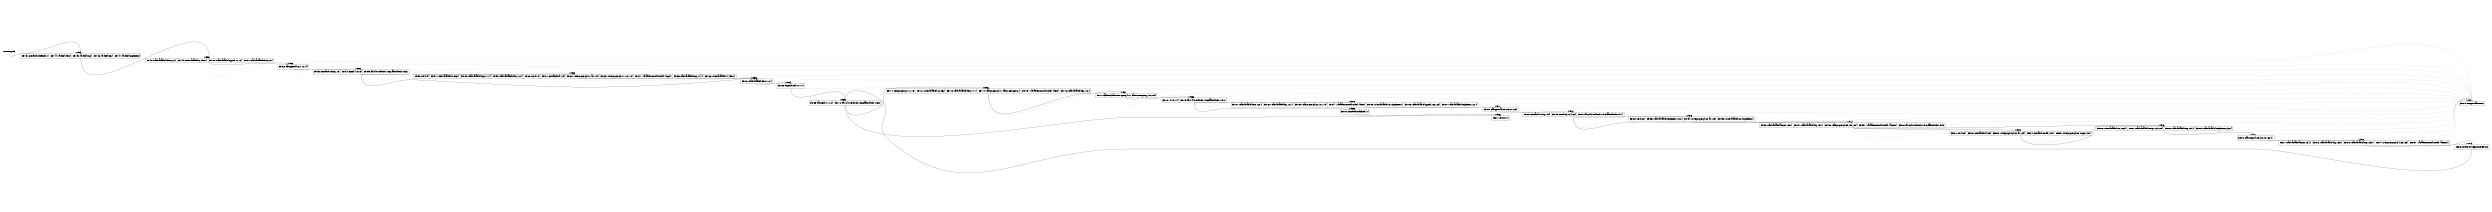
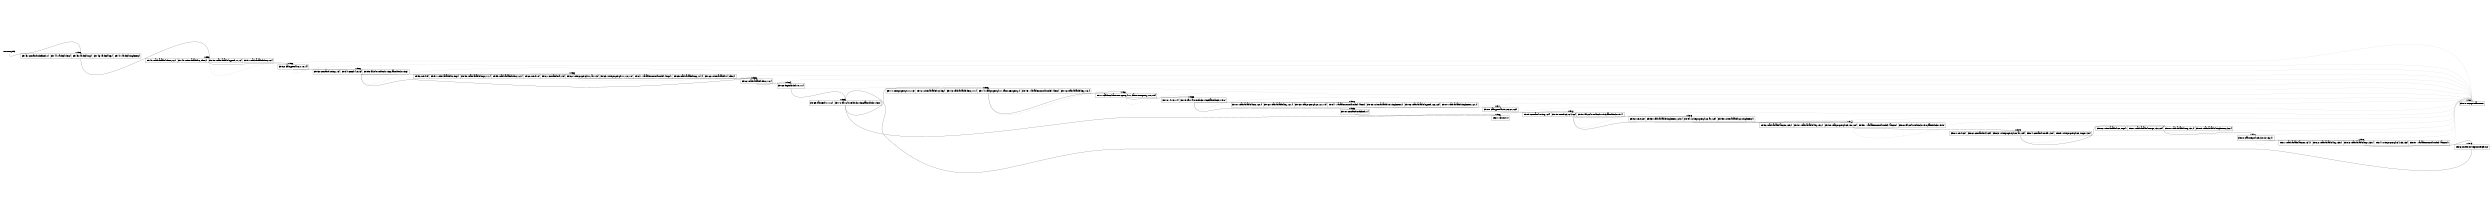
(2008, 127) -> none
